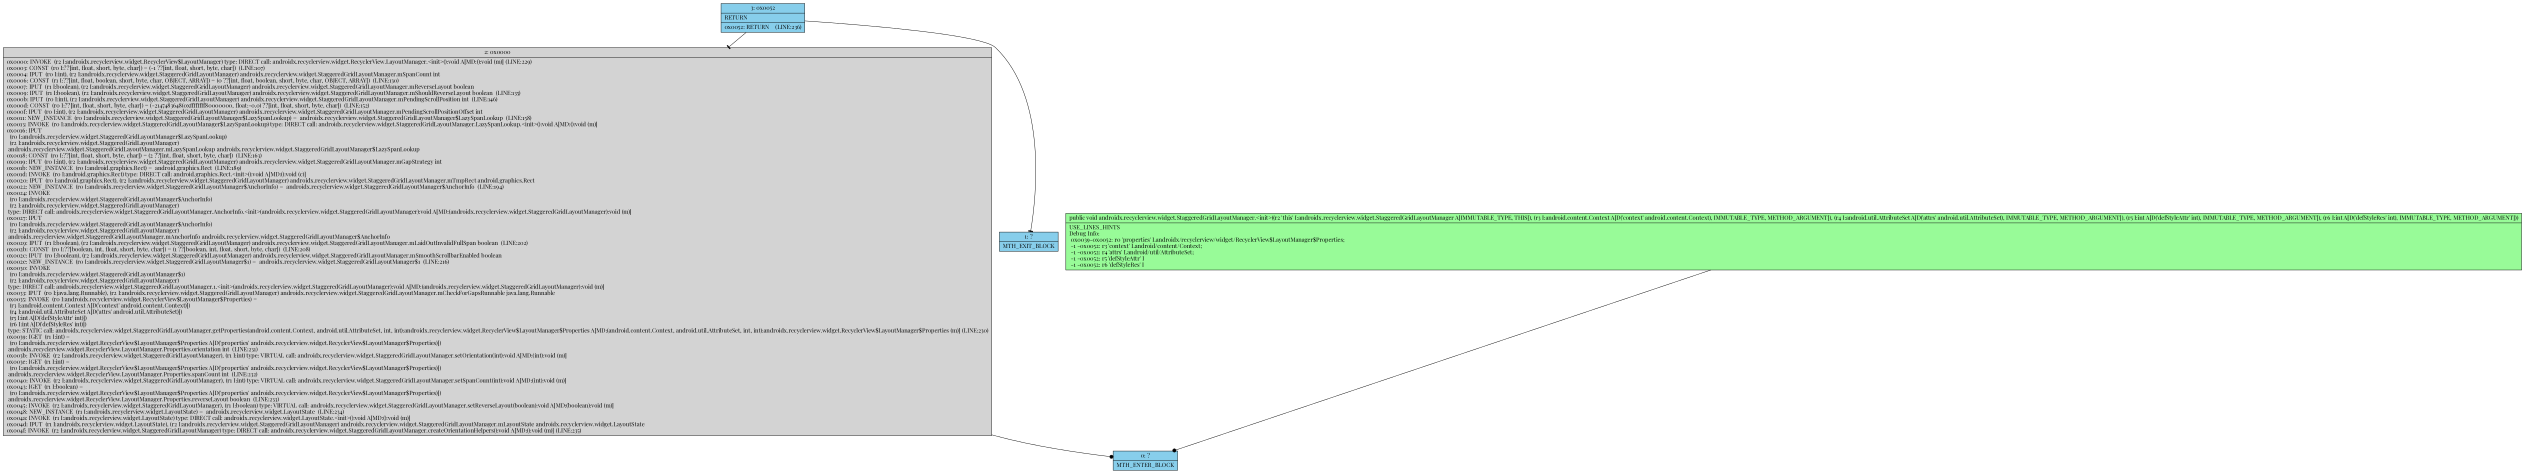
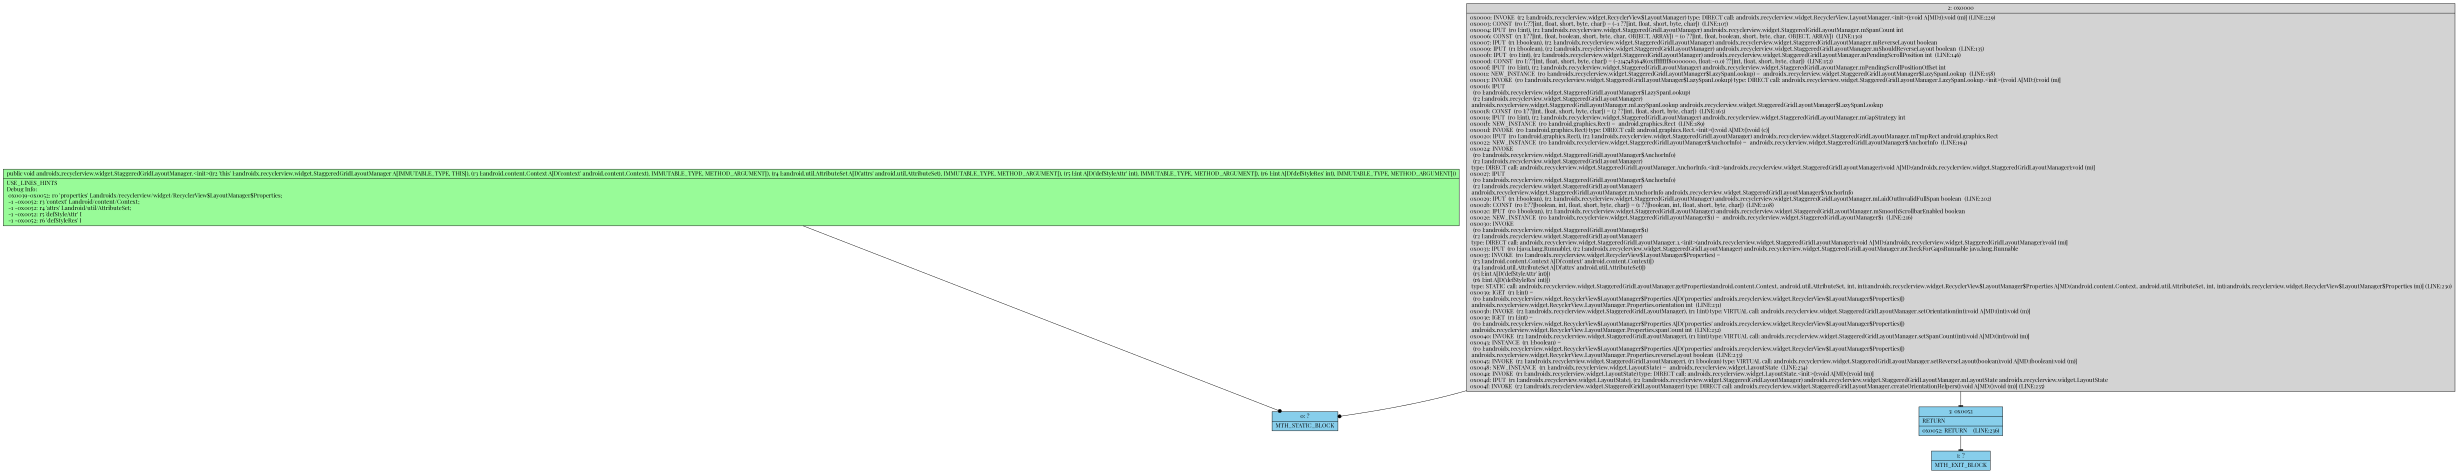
(738, 39) -> (1961, 398)
(46, 387) -> (1516, 343)
(1145, 465) -> (1305, 426)
